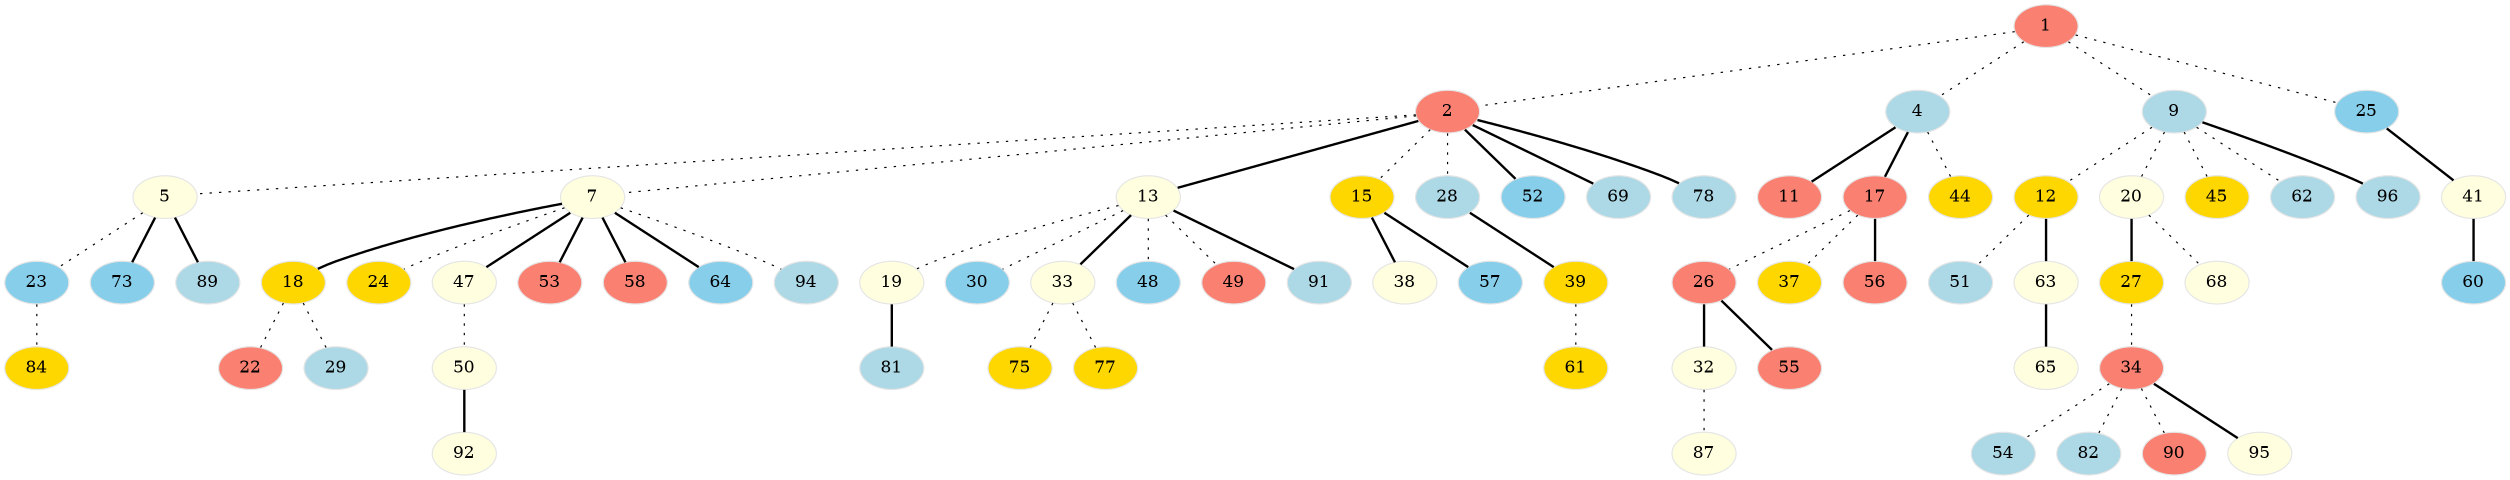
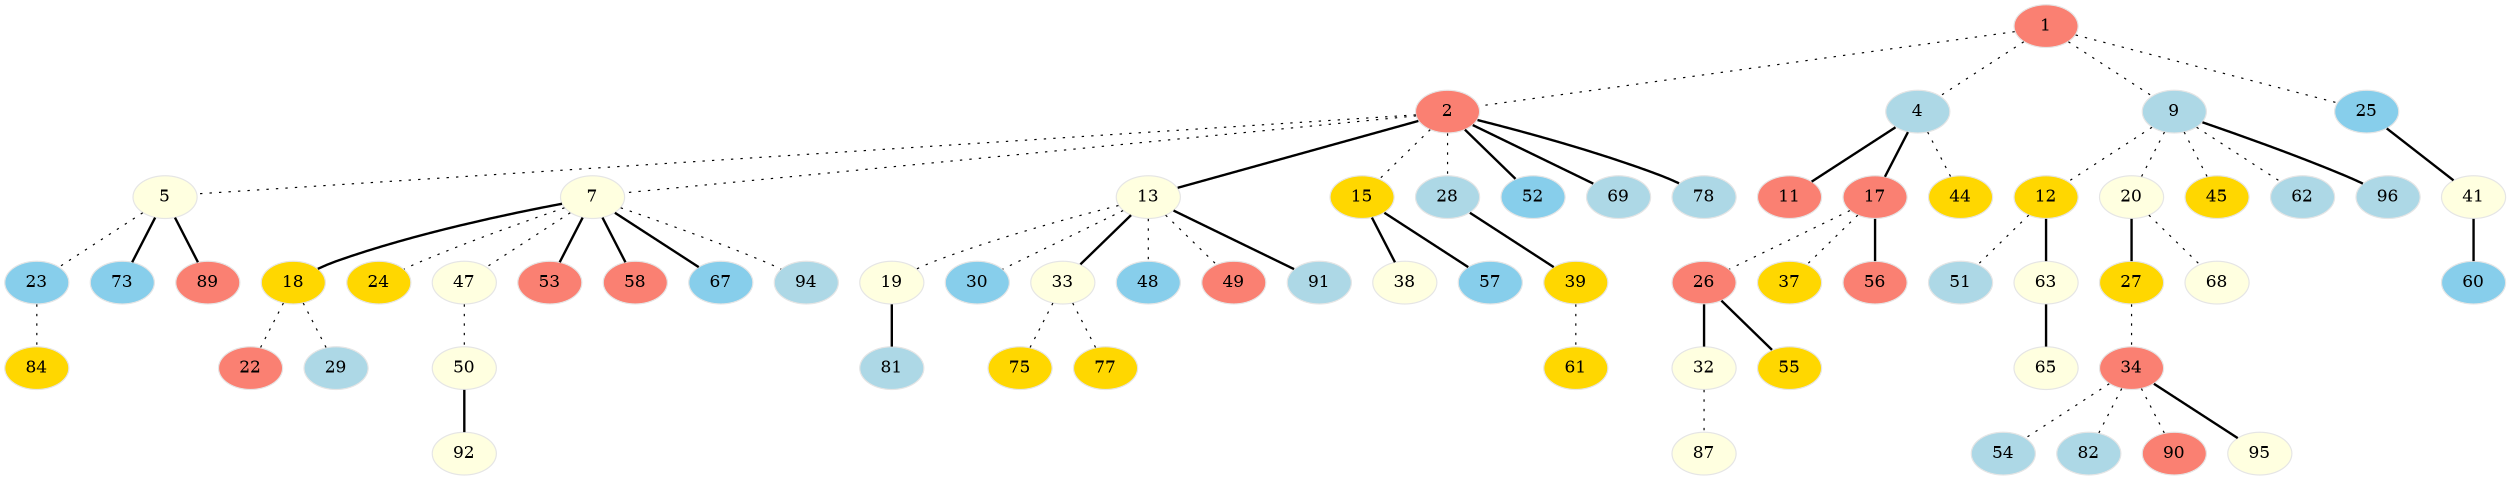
(528, 240) -> (528, 240)
(208, 283) -> (208, 283)
(721, 283) -> (721, 283)
(1790, 368) -> (1790, 368)
